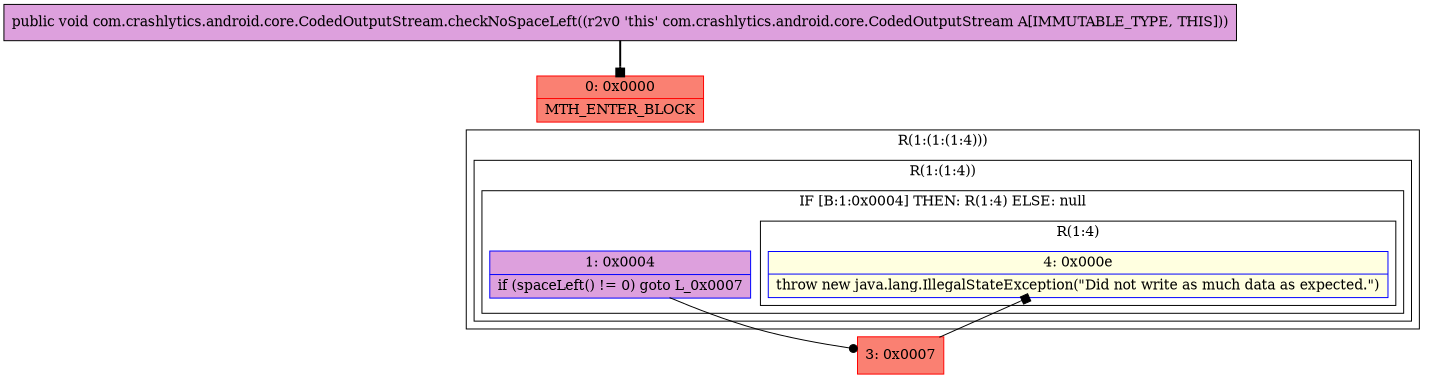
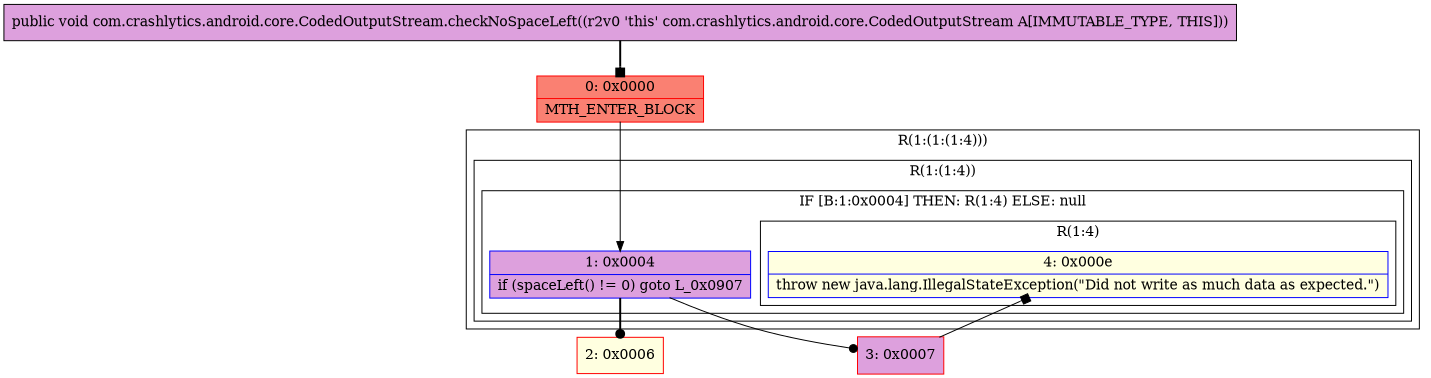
none -> (620, 181)
(620, 286) -> (620, 286)
none -> (620, 355)
(901, 355) -> (901, 355)
